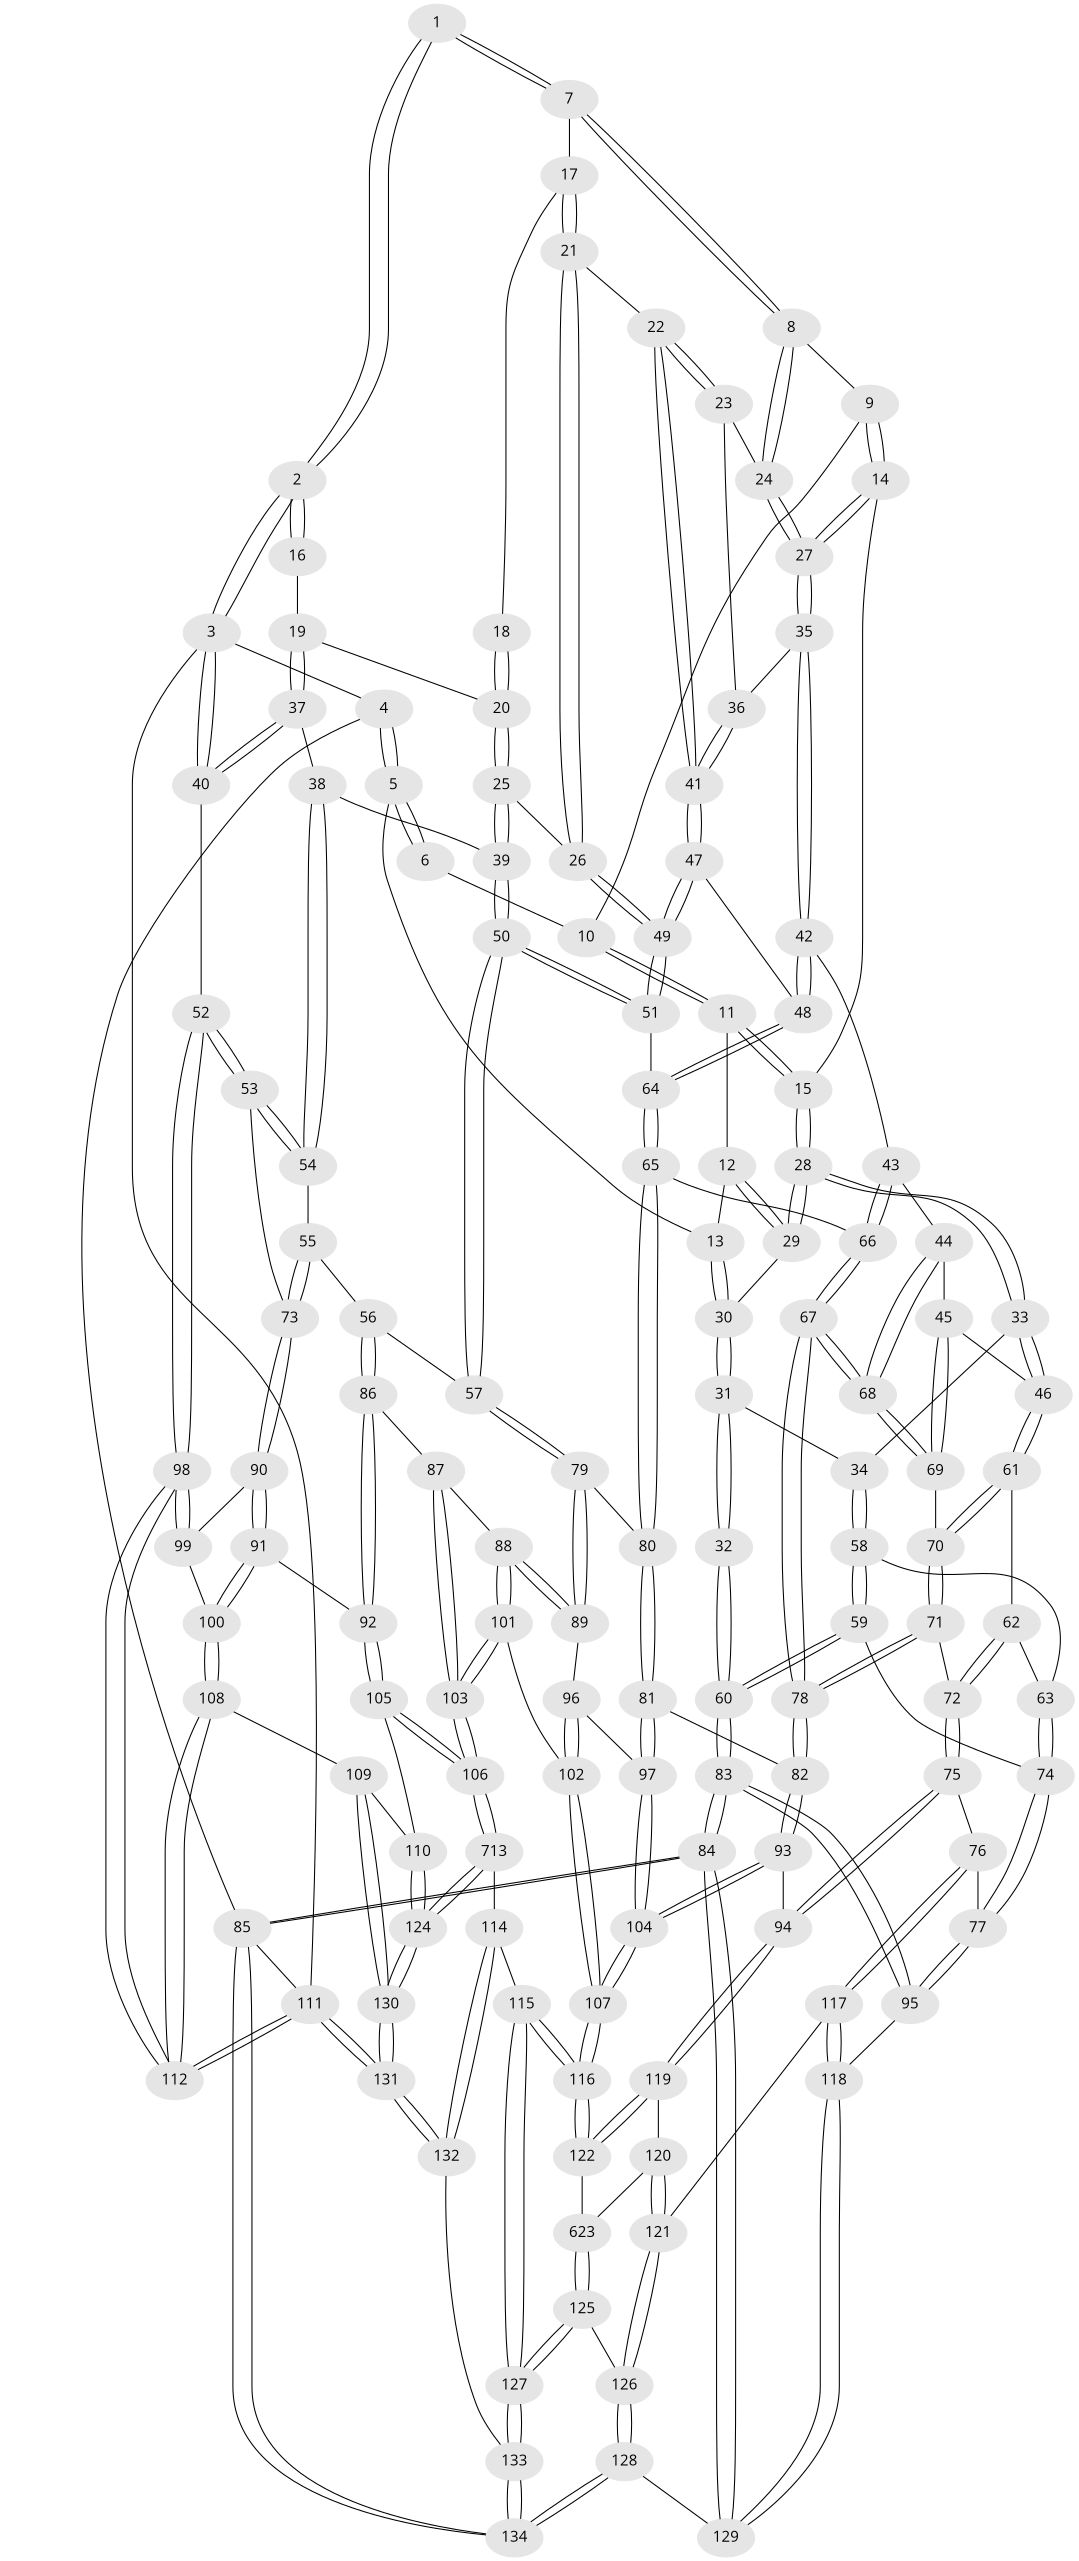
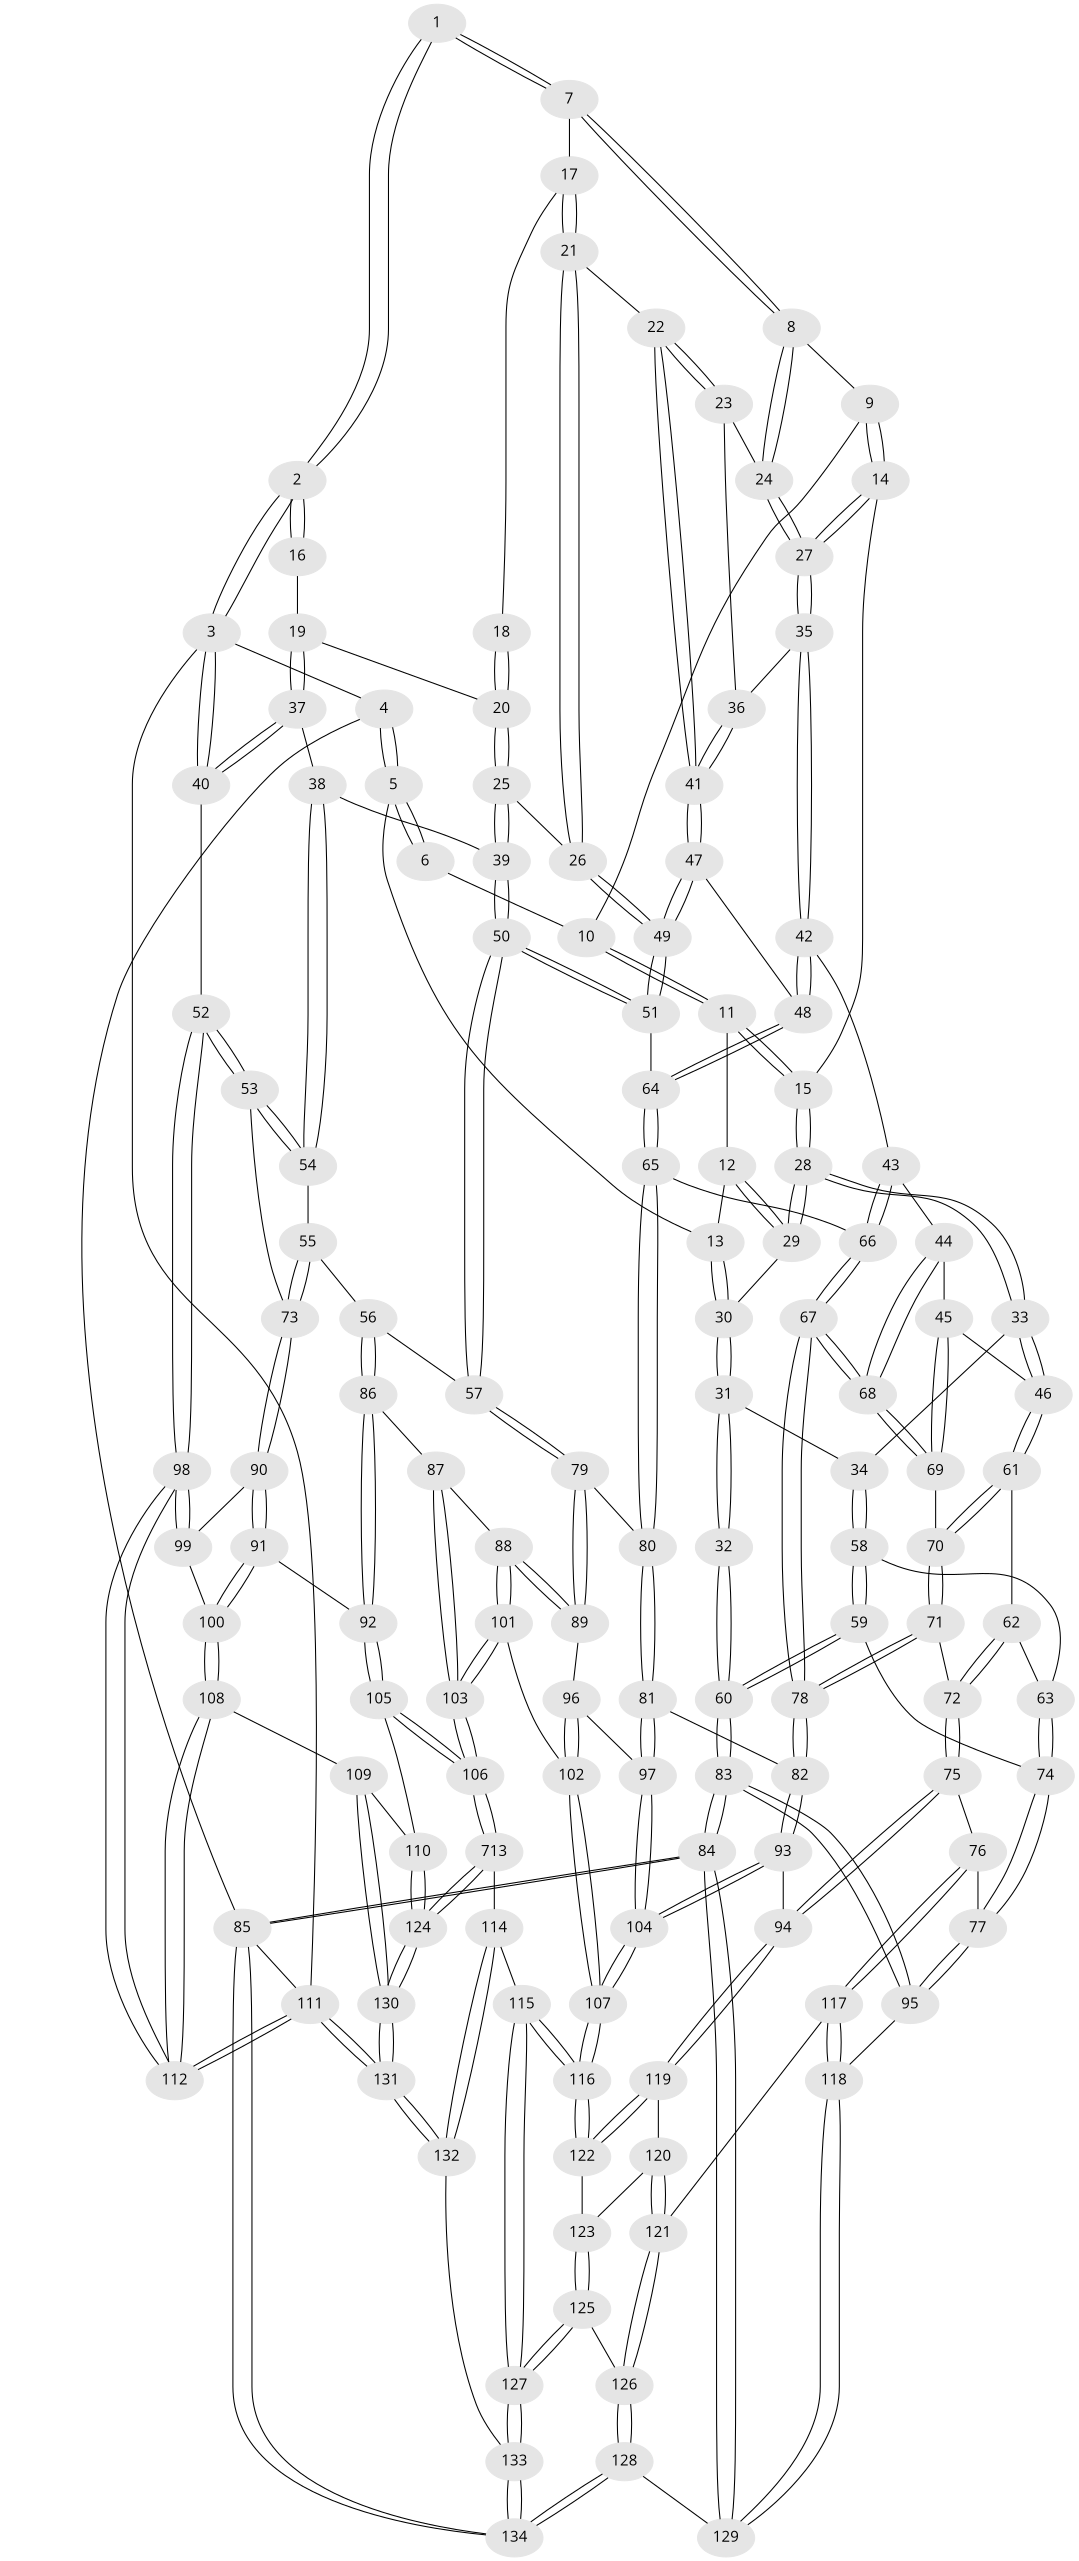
(582, 2233) -> (582, 2233)
